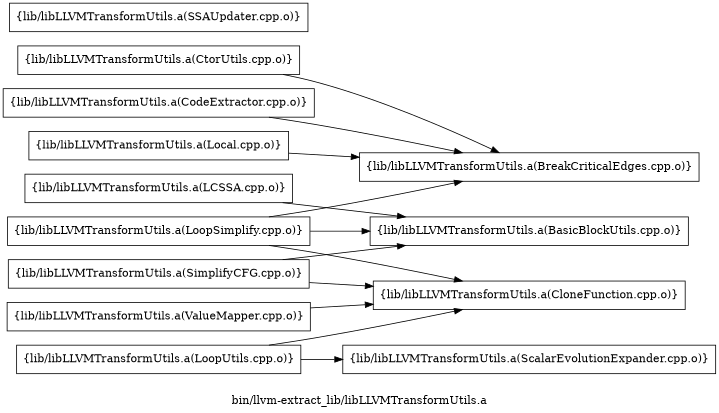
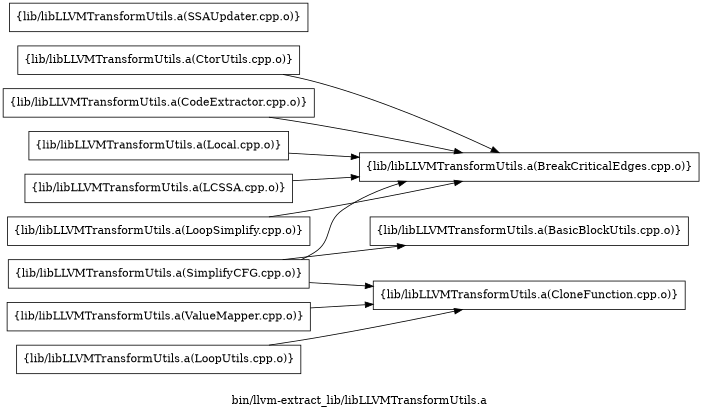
(343, 210) -> (322, 179)
none -> (341, 212)
(336, 231) -> none
(362, 261) -> none
(529, 359) -> none
